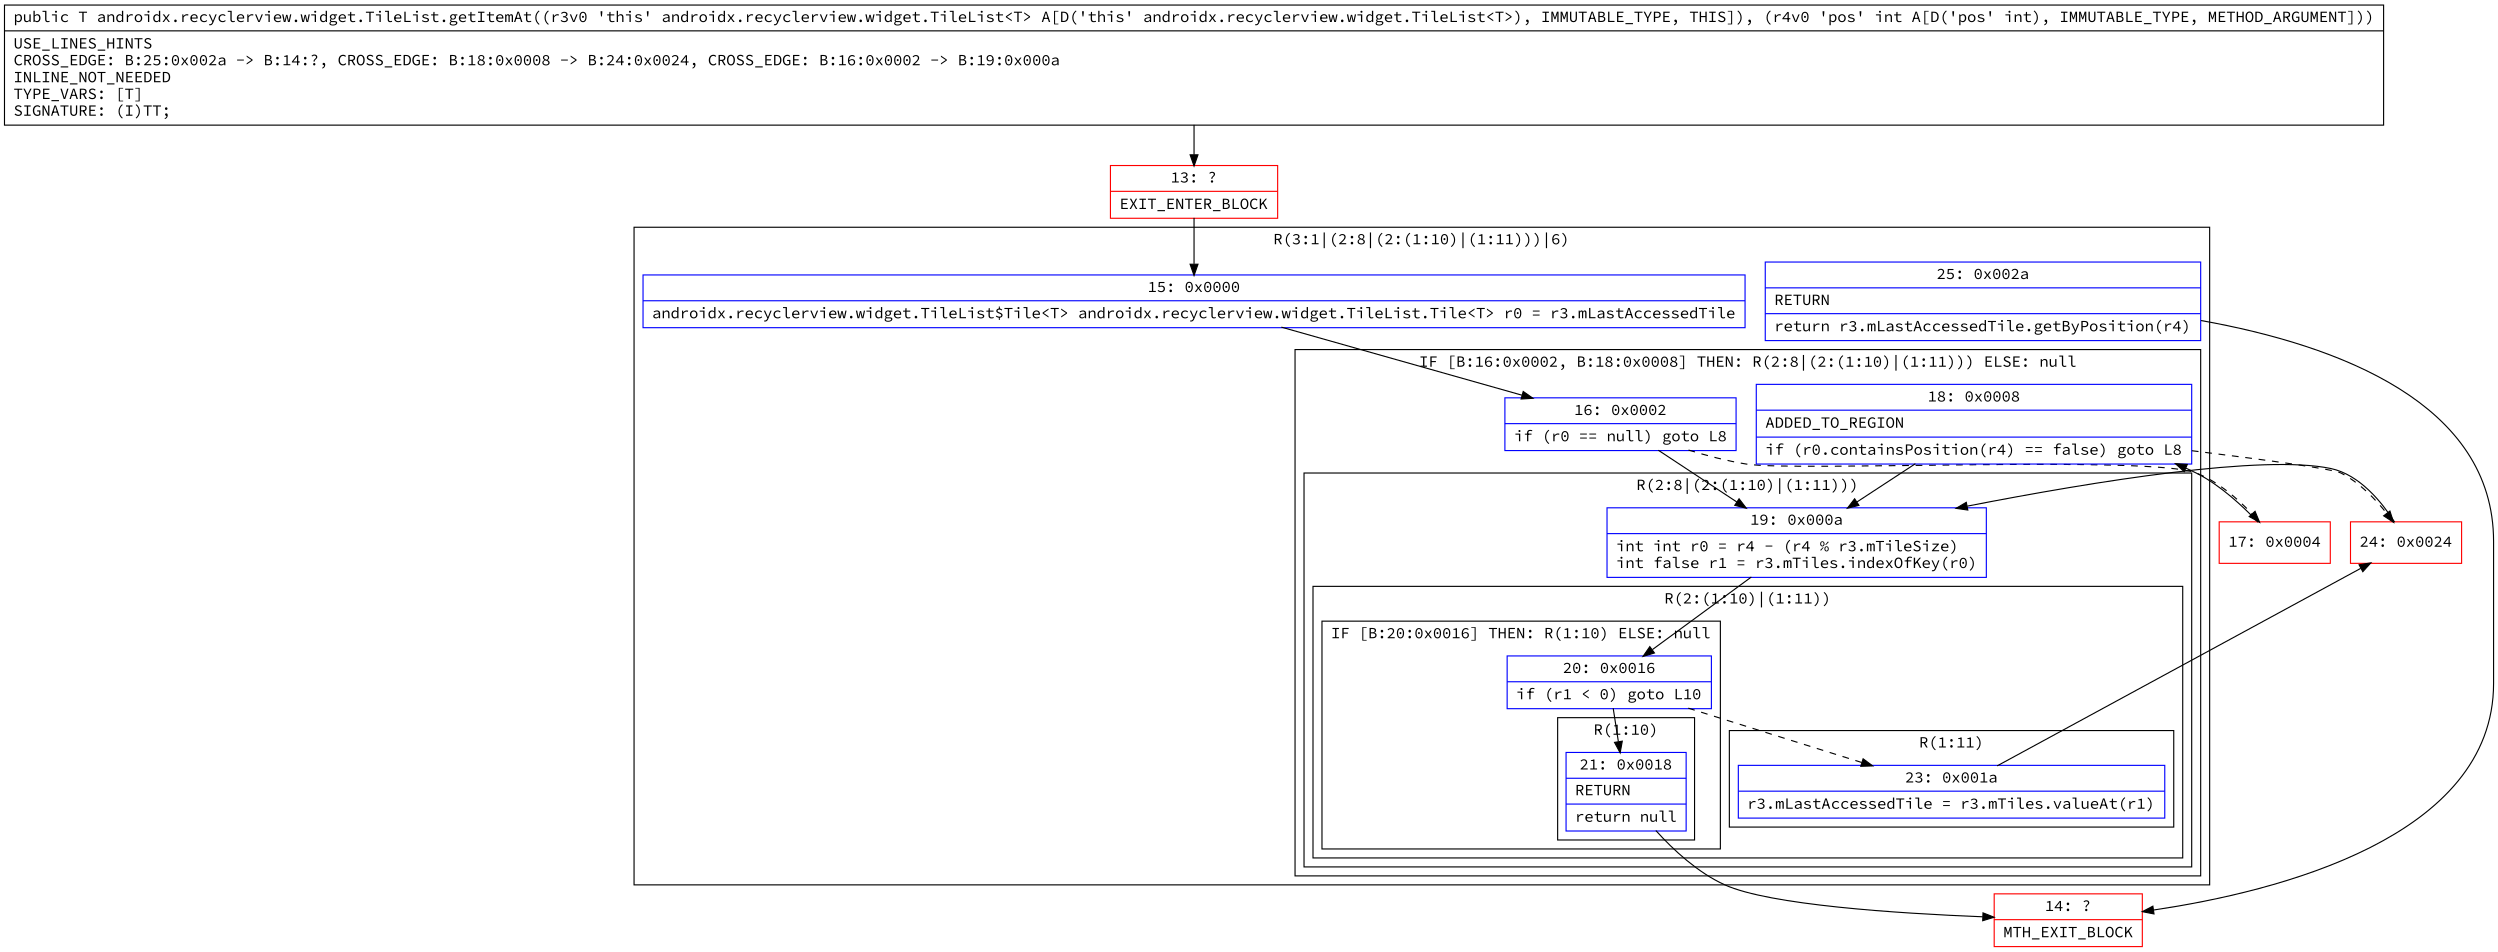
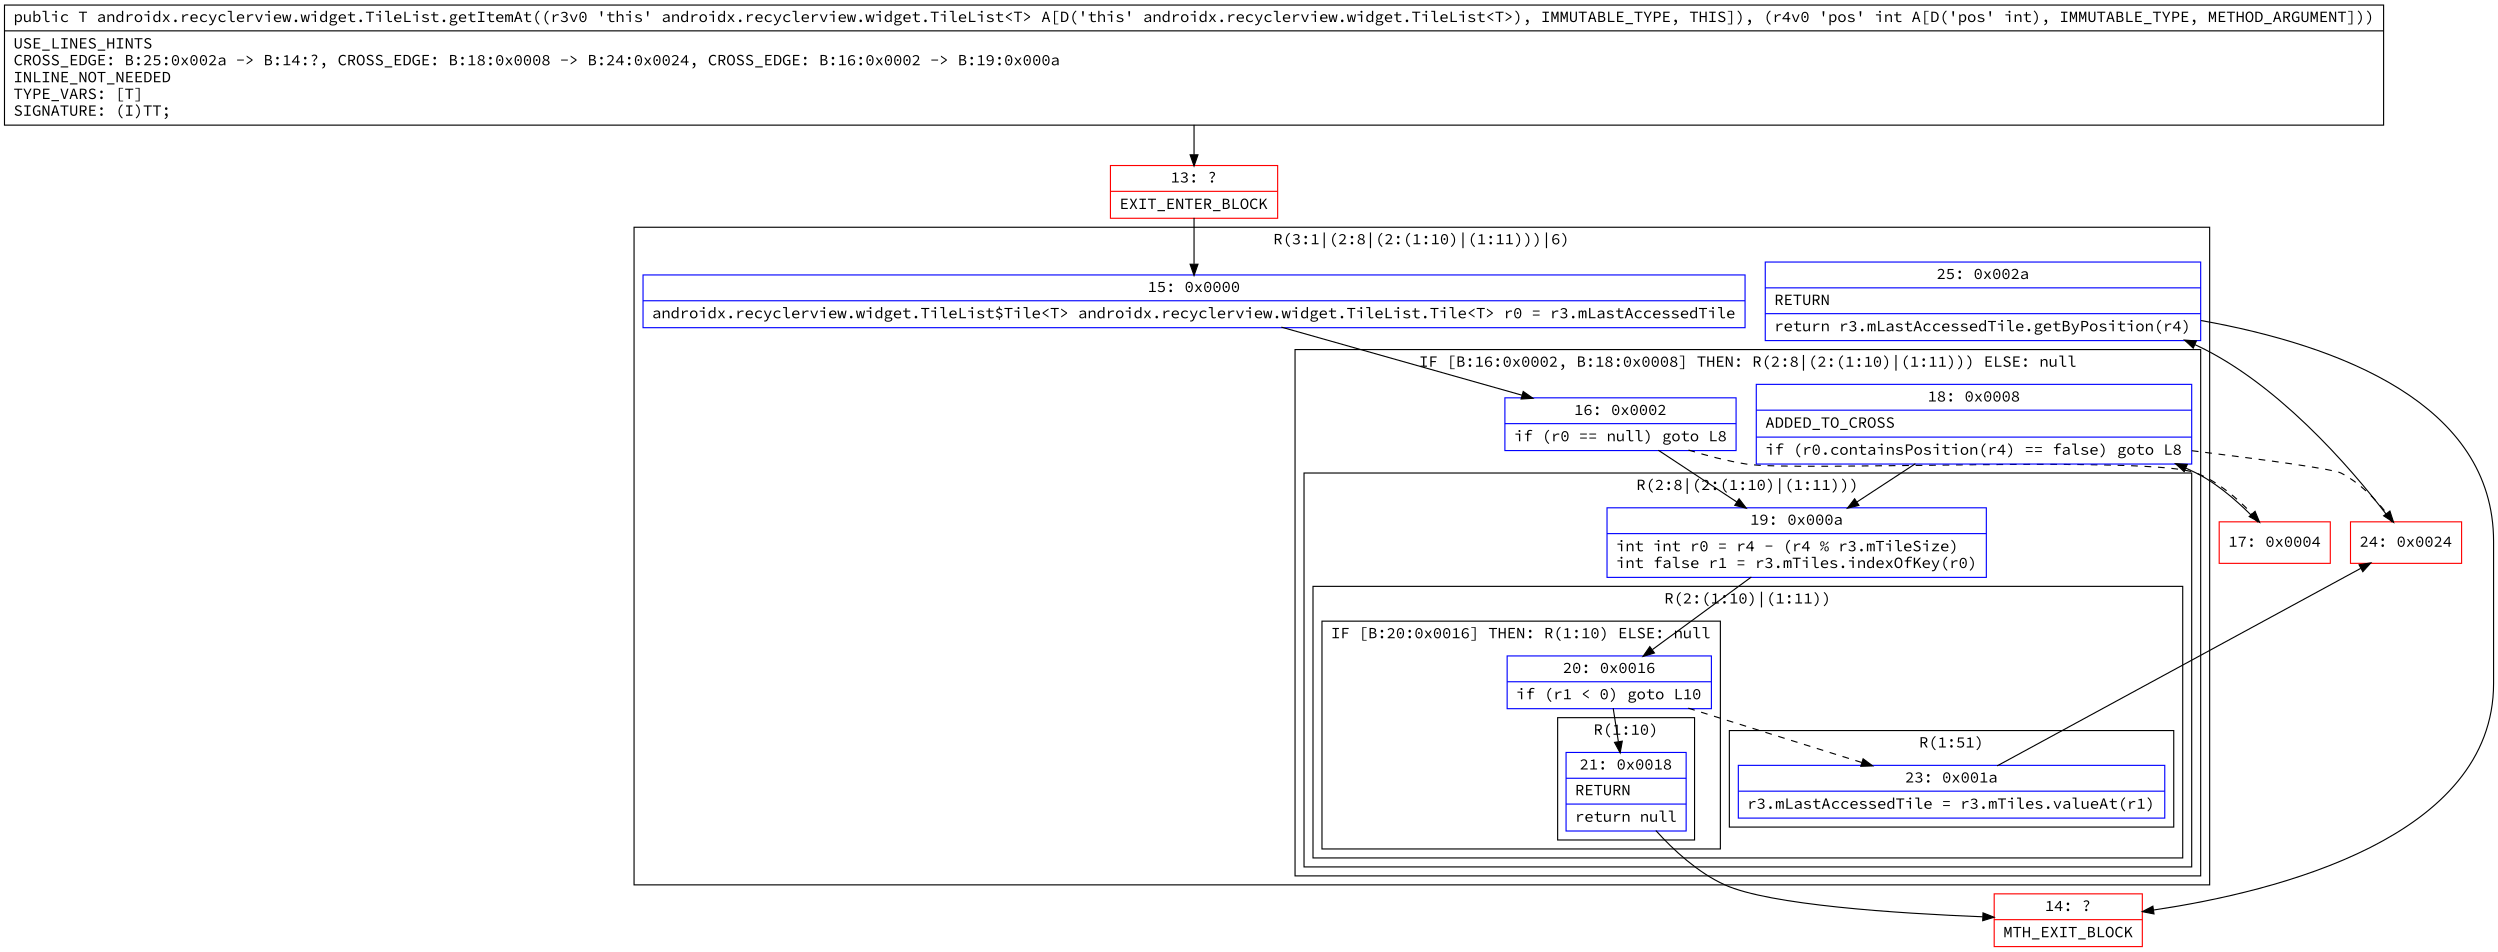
(1835, 423) -> (1830, 423)
(2224, 467) -> (2303, 422)
(1952, 743) -> (1952, 743)
